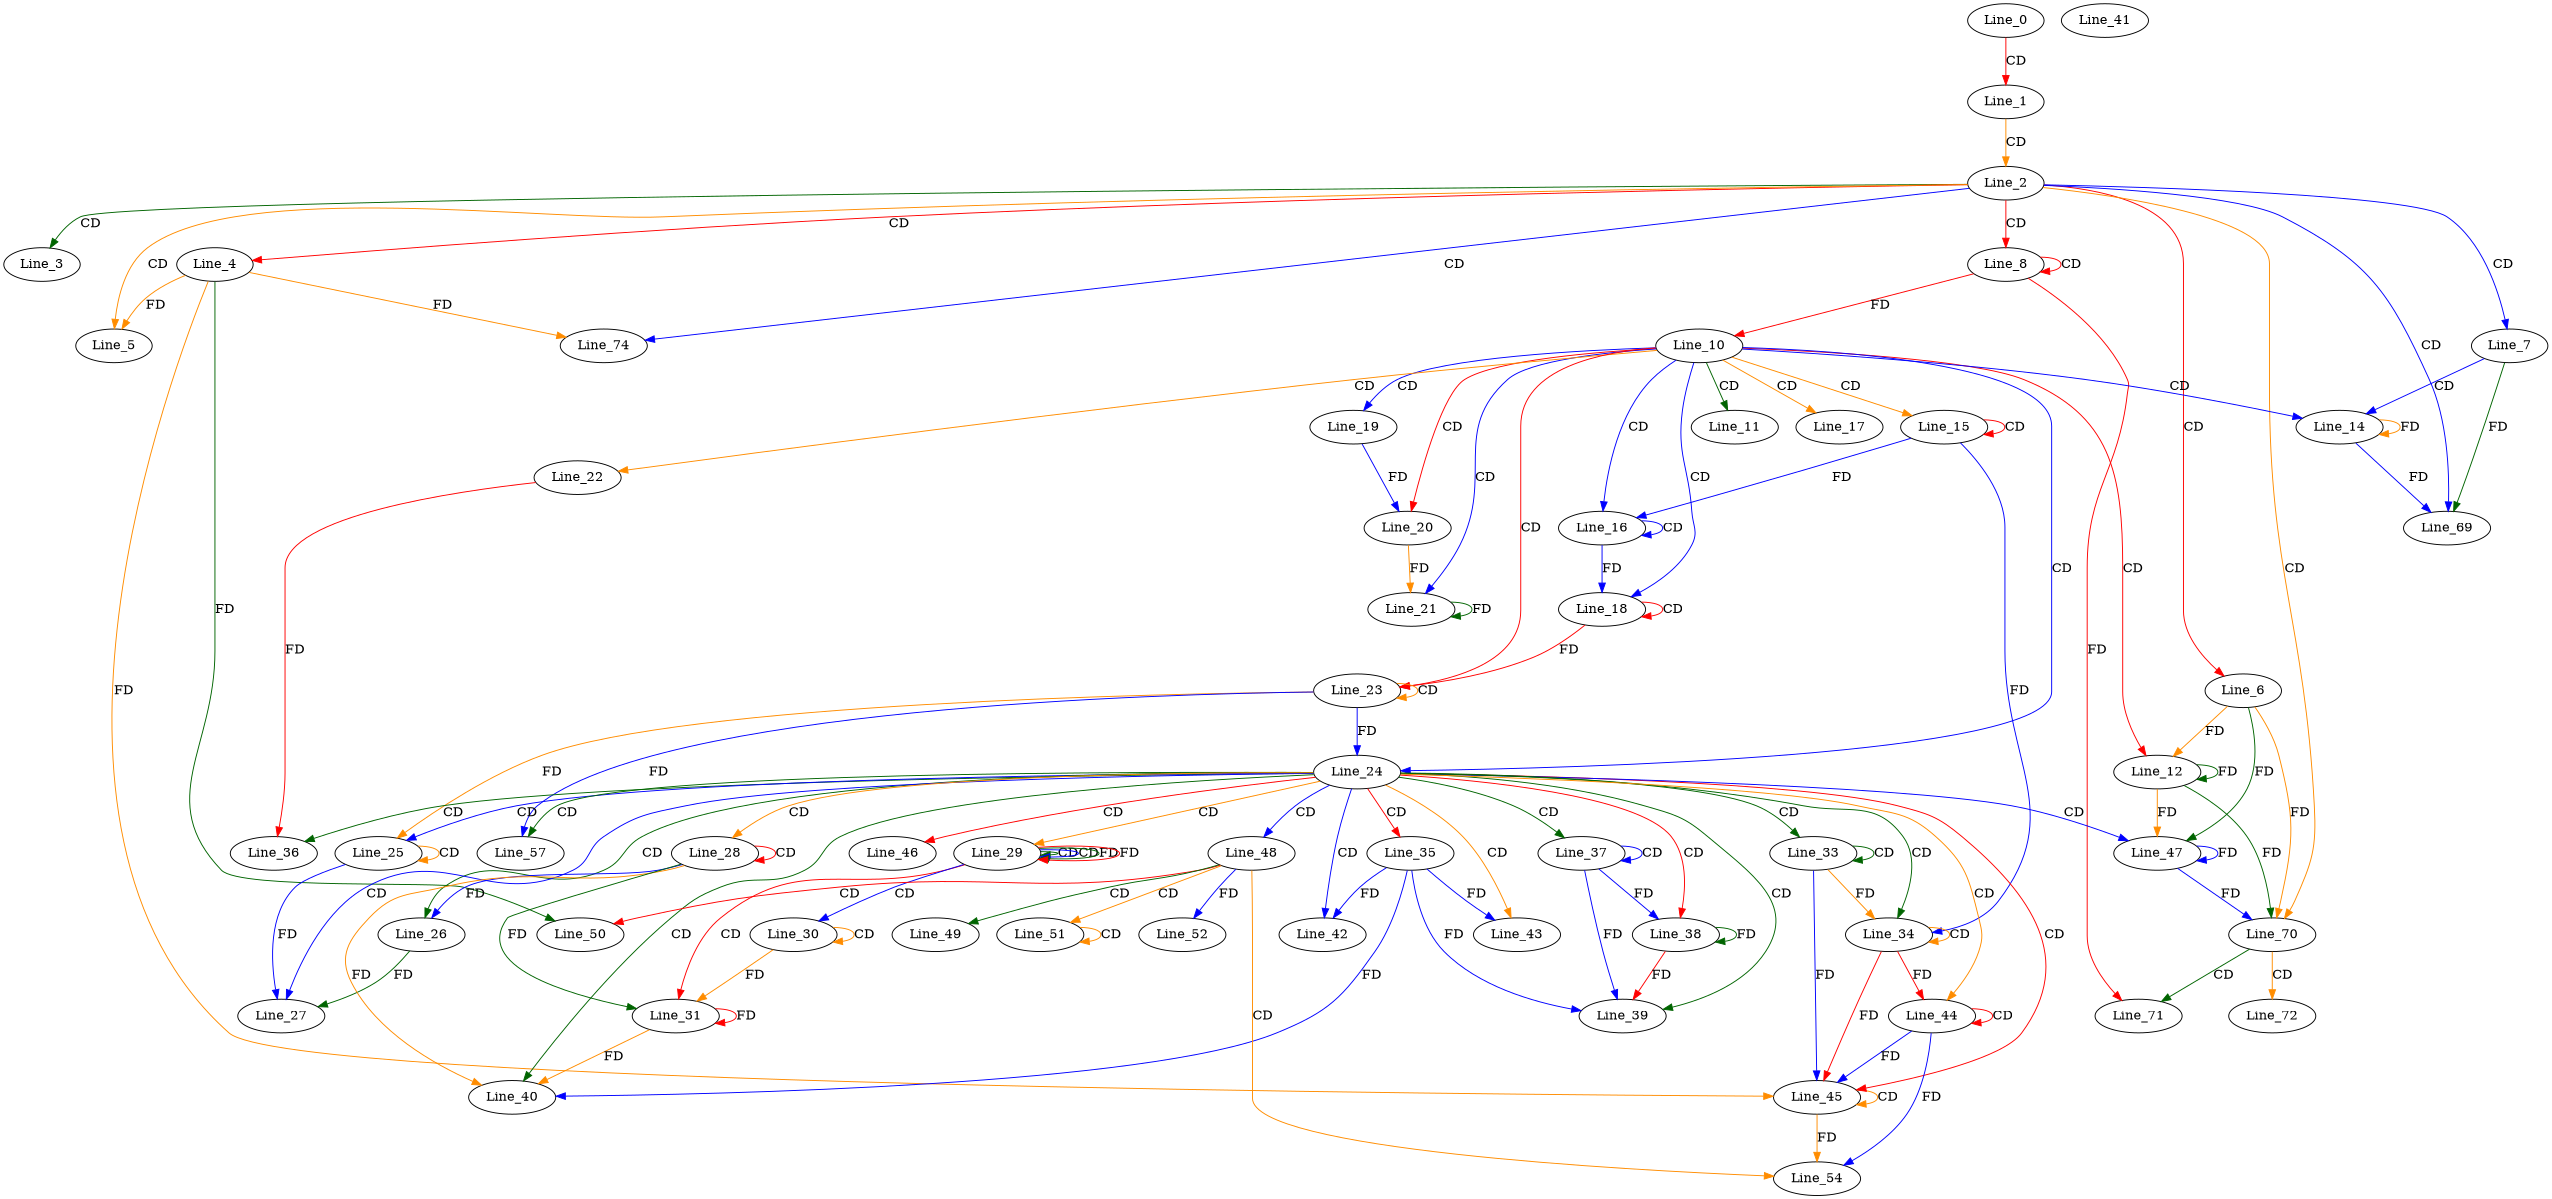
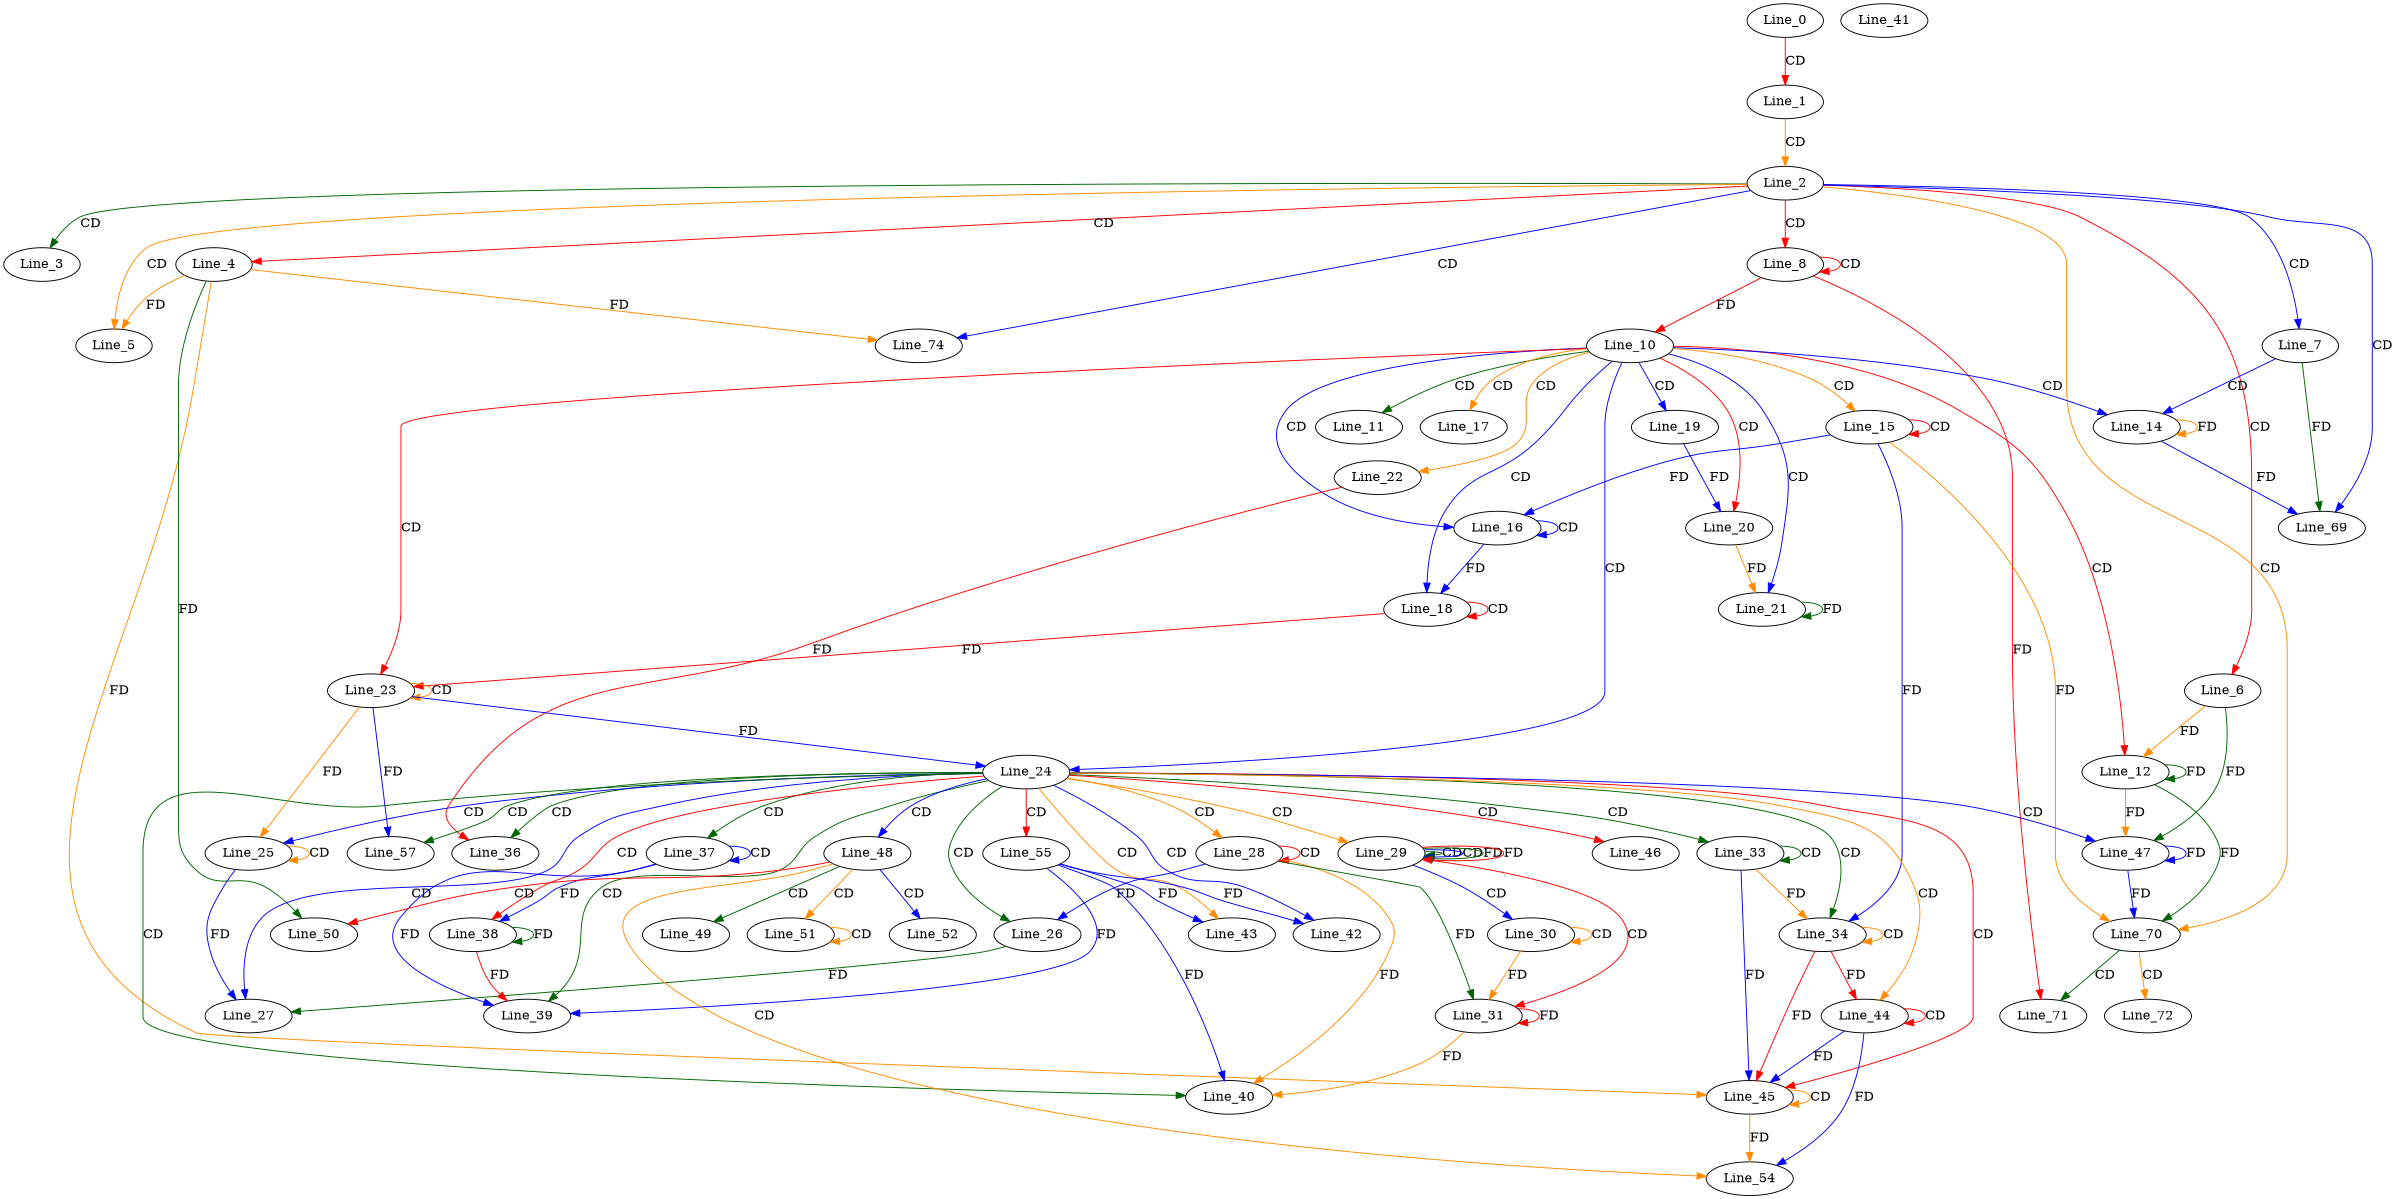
(2289, 805) -> (2052, 659)
(1410, 853) -> (1026, 853)
(1229, 894) -> (914, 894)
